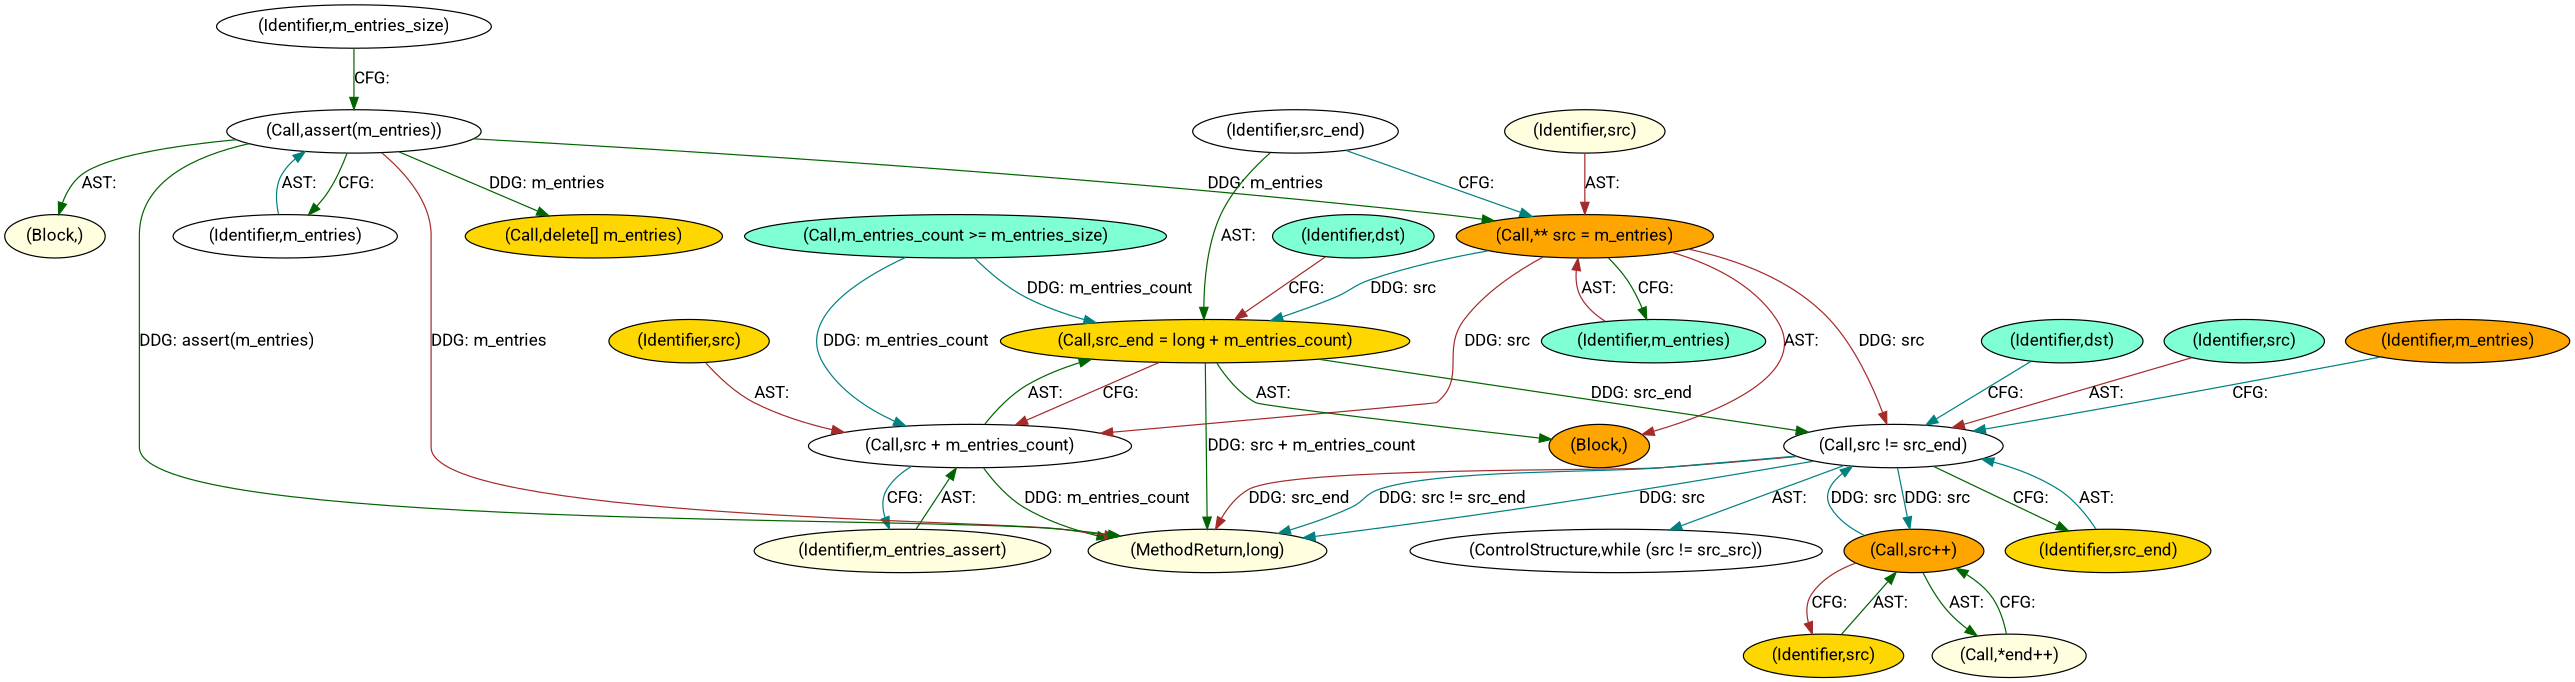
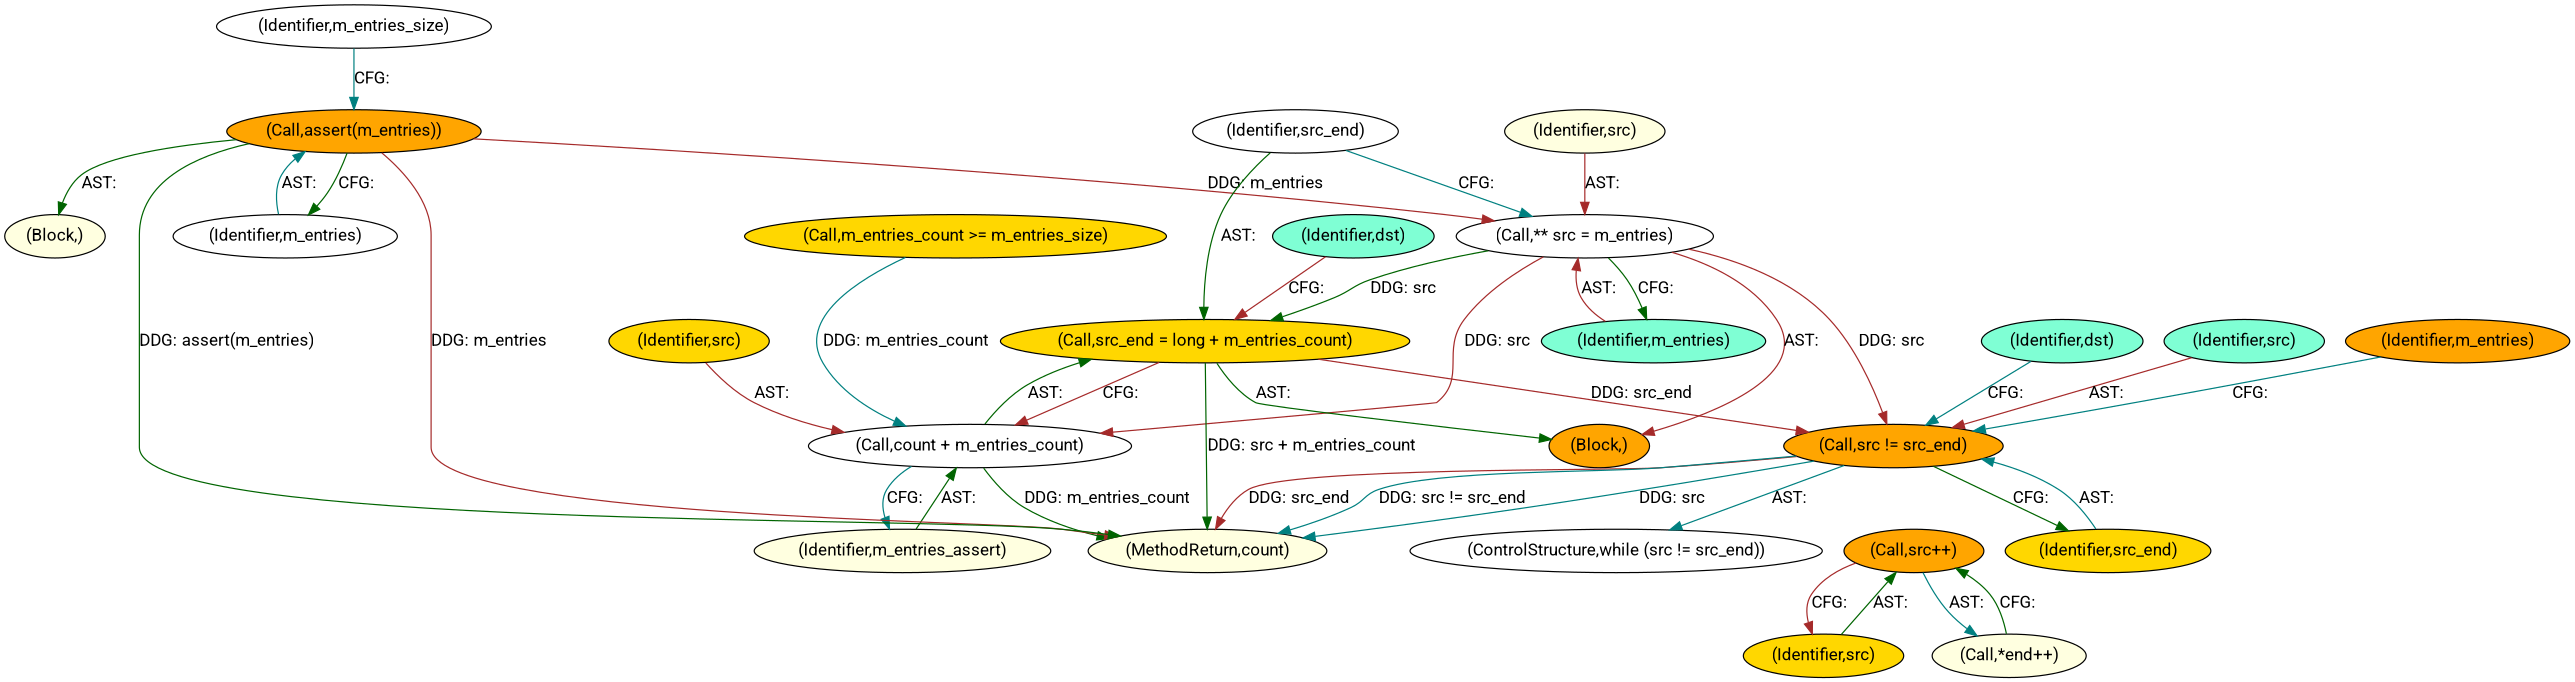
(354, 73) -> (354, 73)
(354, 131) -> (354, 131)
(979, 172) -> (979, 172)
(594, 236) -> none
(956, 236) -> (956, 236)
(1585, 236) -> (1585, 236)
(1383, 276) -> (1383, 276)
(1025, 297) -> none
(1557, 395) -> (1557, 395)
(970, 446) -> (970, 446)
(1893, 446) -> (1893, 446)
(1902, 492) -> none
(1832, 509) -> none
(1207, 551) -> (1207, 551)
(1616, 551) -> (1616, 551)
(1941, 603) -> (1941, 603)
